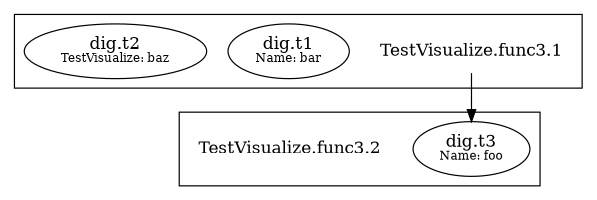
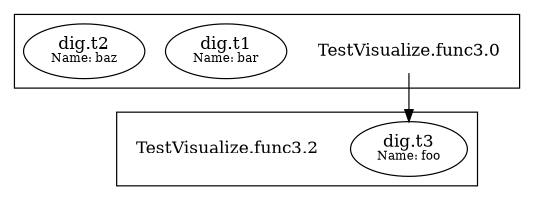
(471, 51) -> (409, 51)
(115, 58) -> (84, 58)
